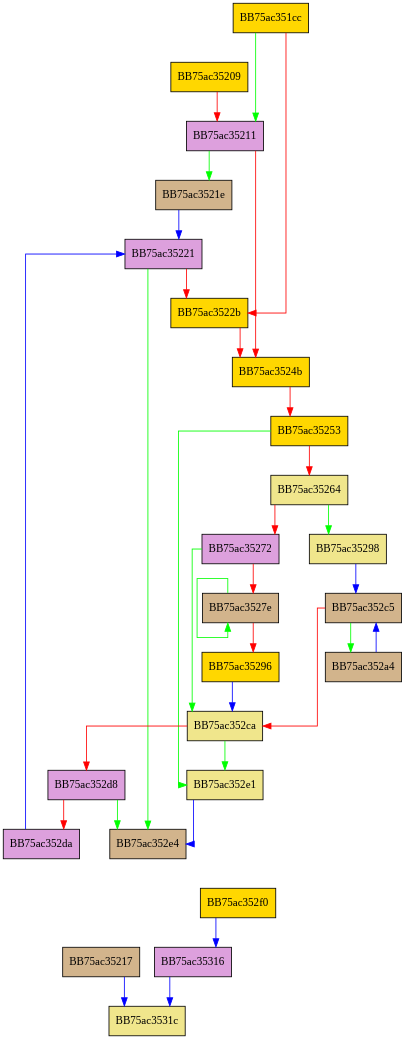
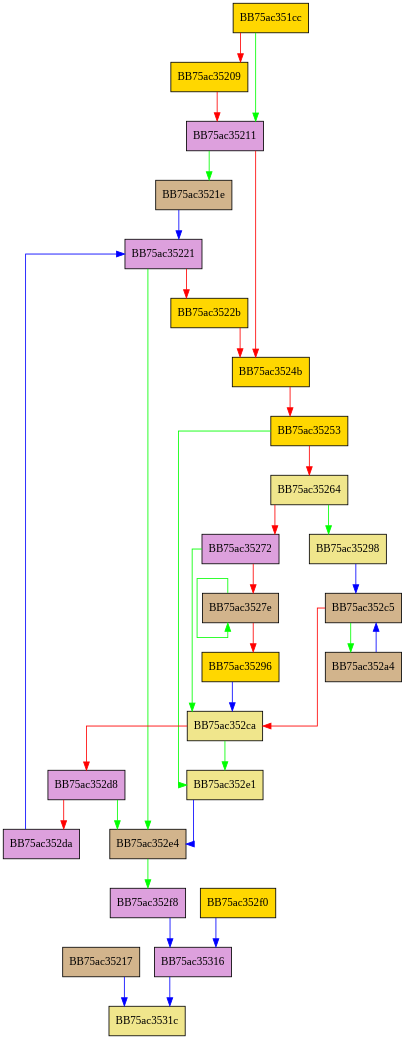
(286, 188) -> (241, 43)
none -> (148, 903)
